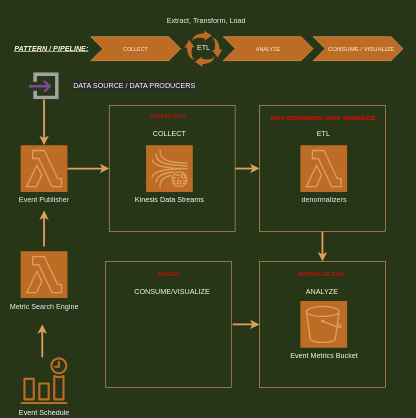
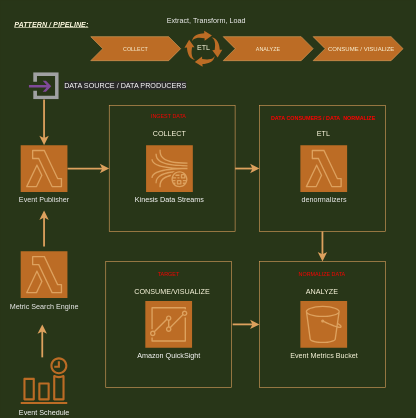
(52, 48) -> (52, 24)
(136, 86) -> (127, 86)
none -> (169, 324)
